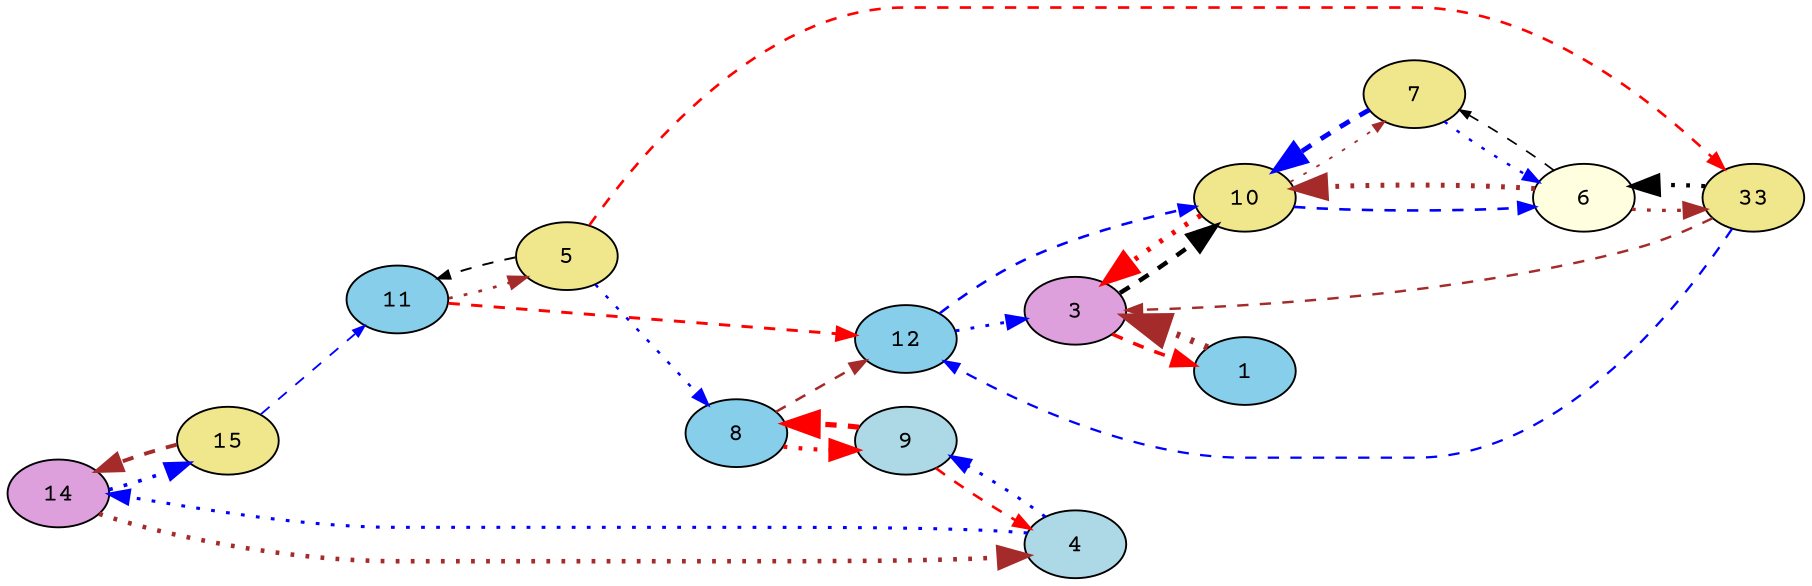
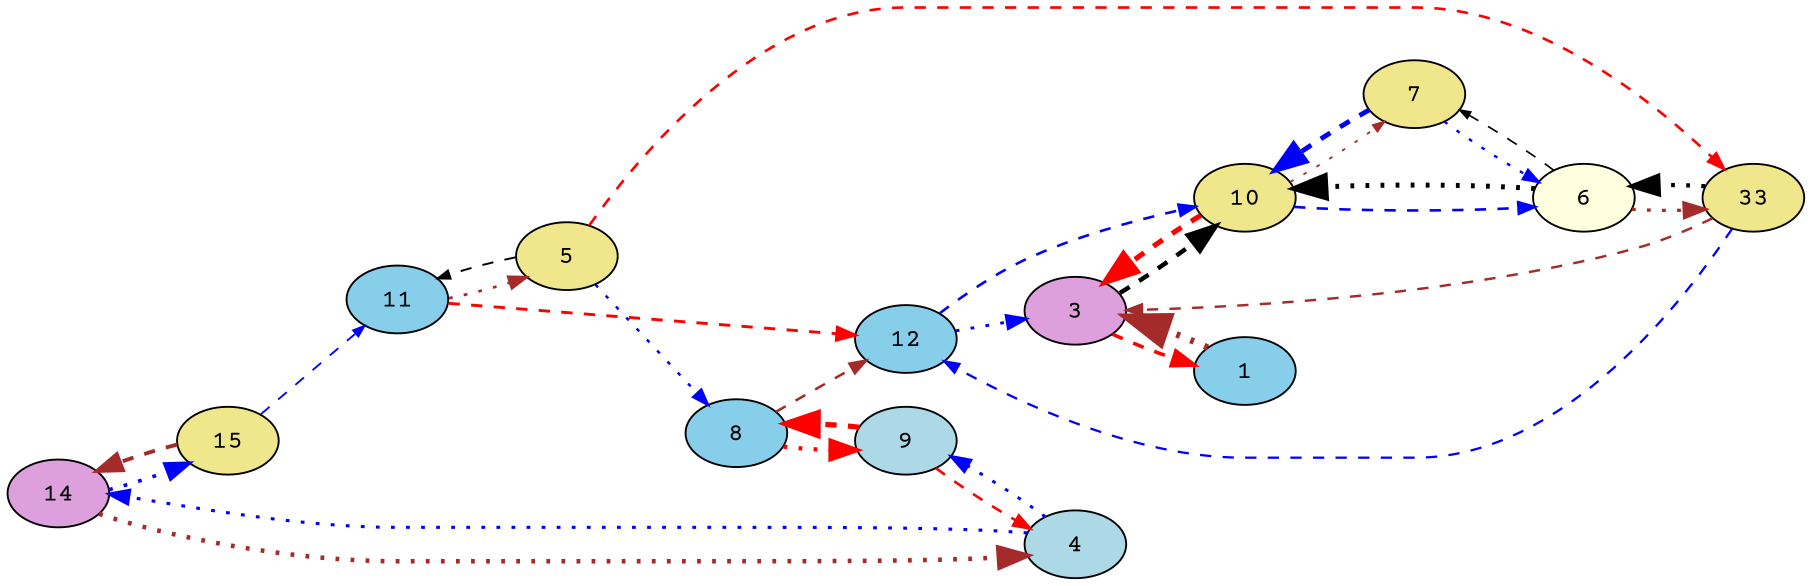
(1431, 185) -> (1431, 185)
(1165, 238) -> (1165, 238)
